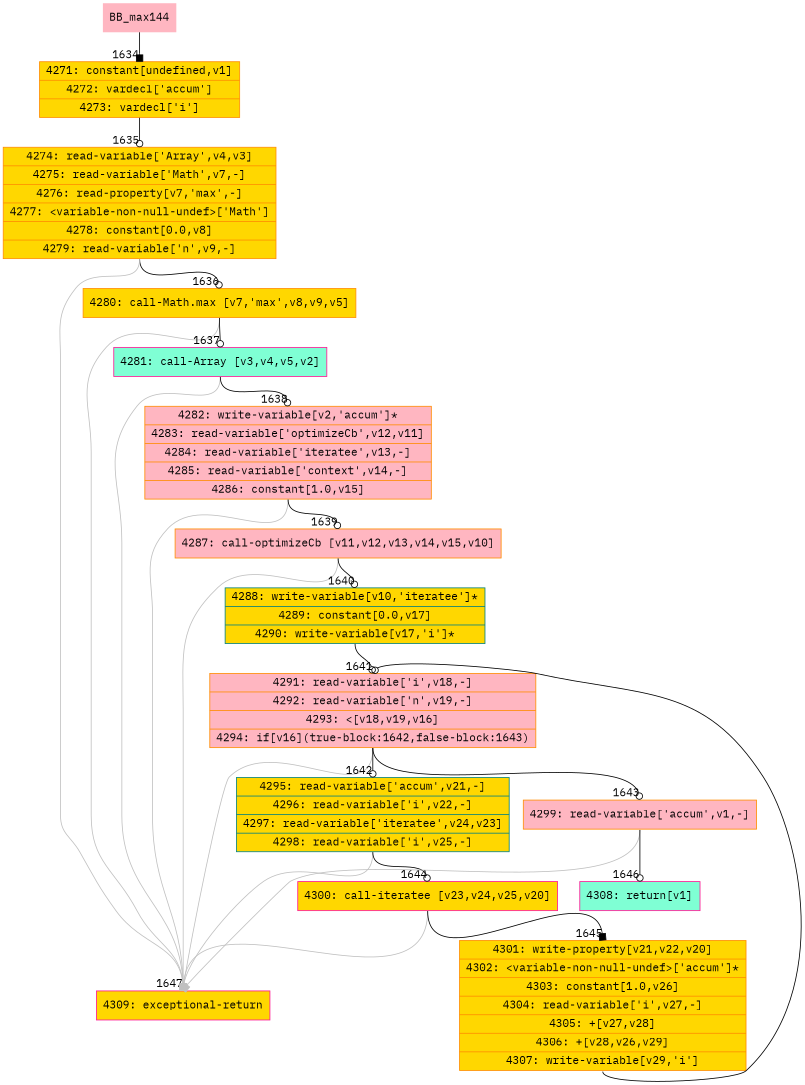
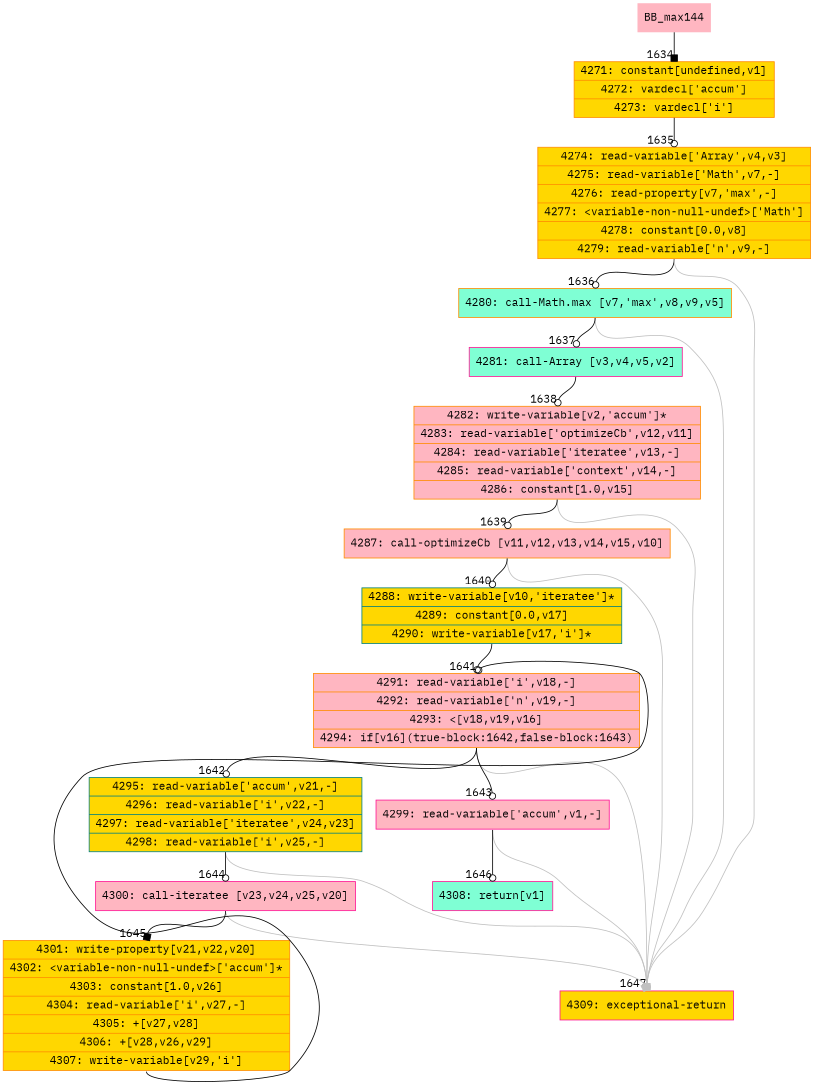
(219, 303) -> (595, 303)
(122, 649) -> none
(640, 815) -> (493, 815)
(428, 896) -> (226, 896)
